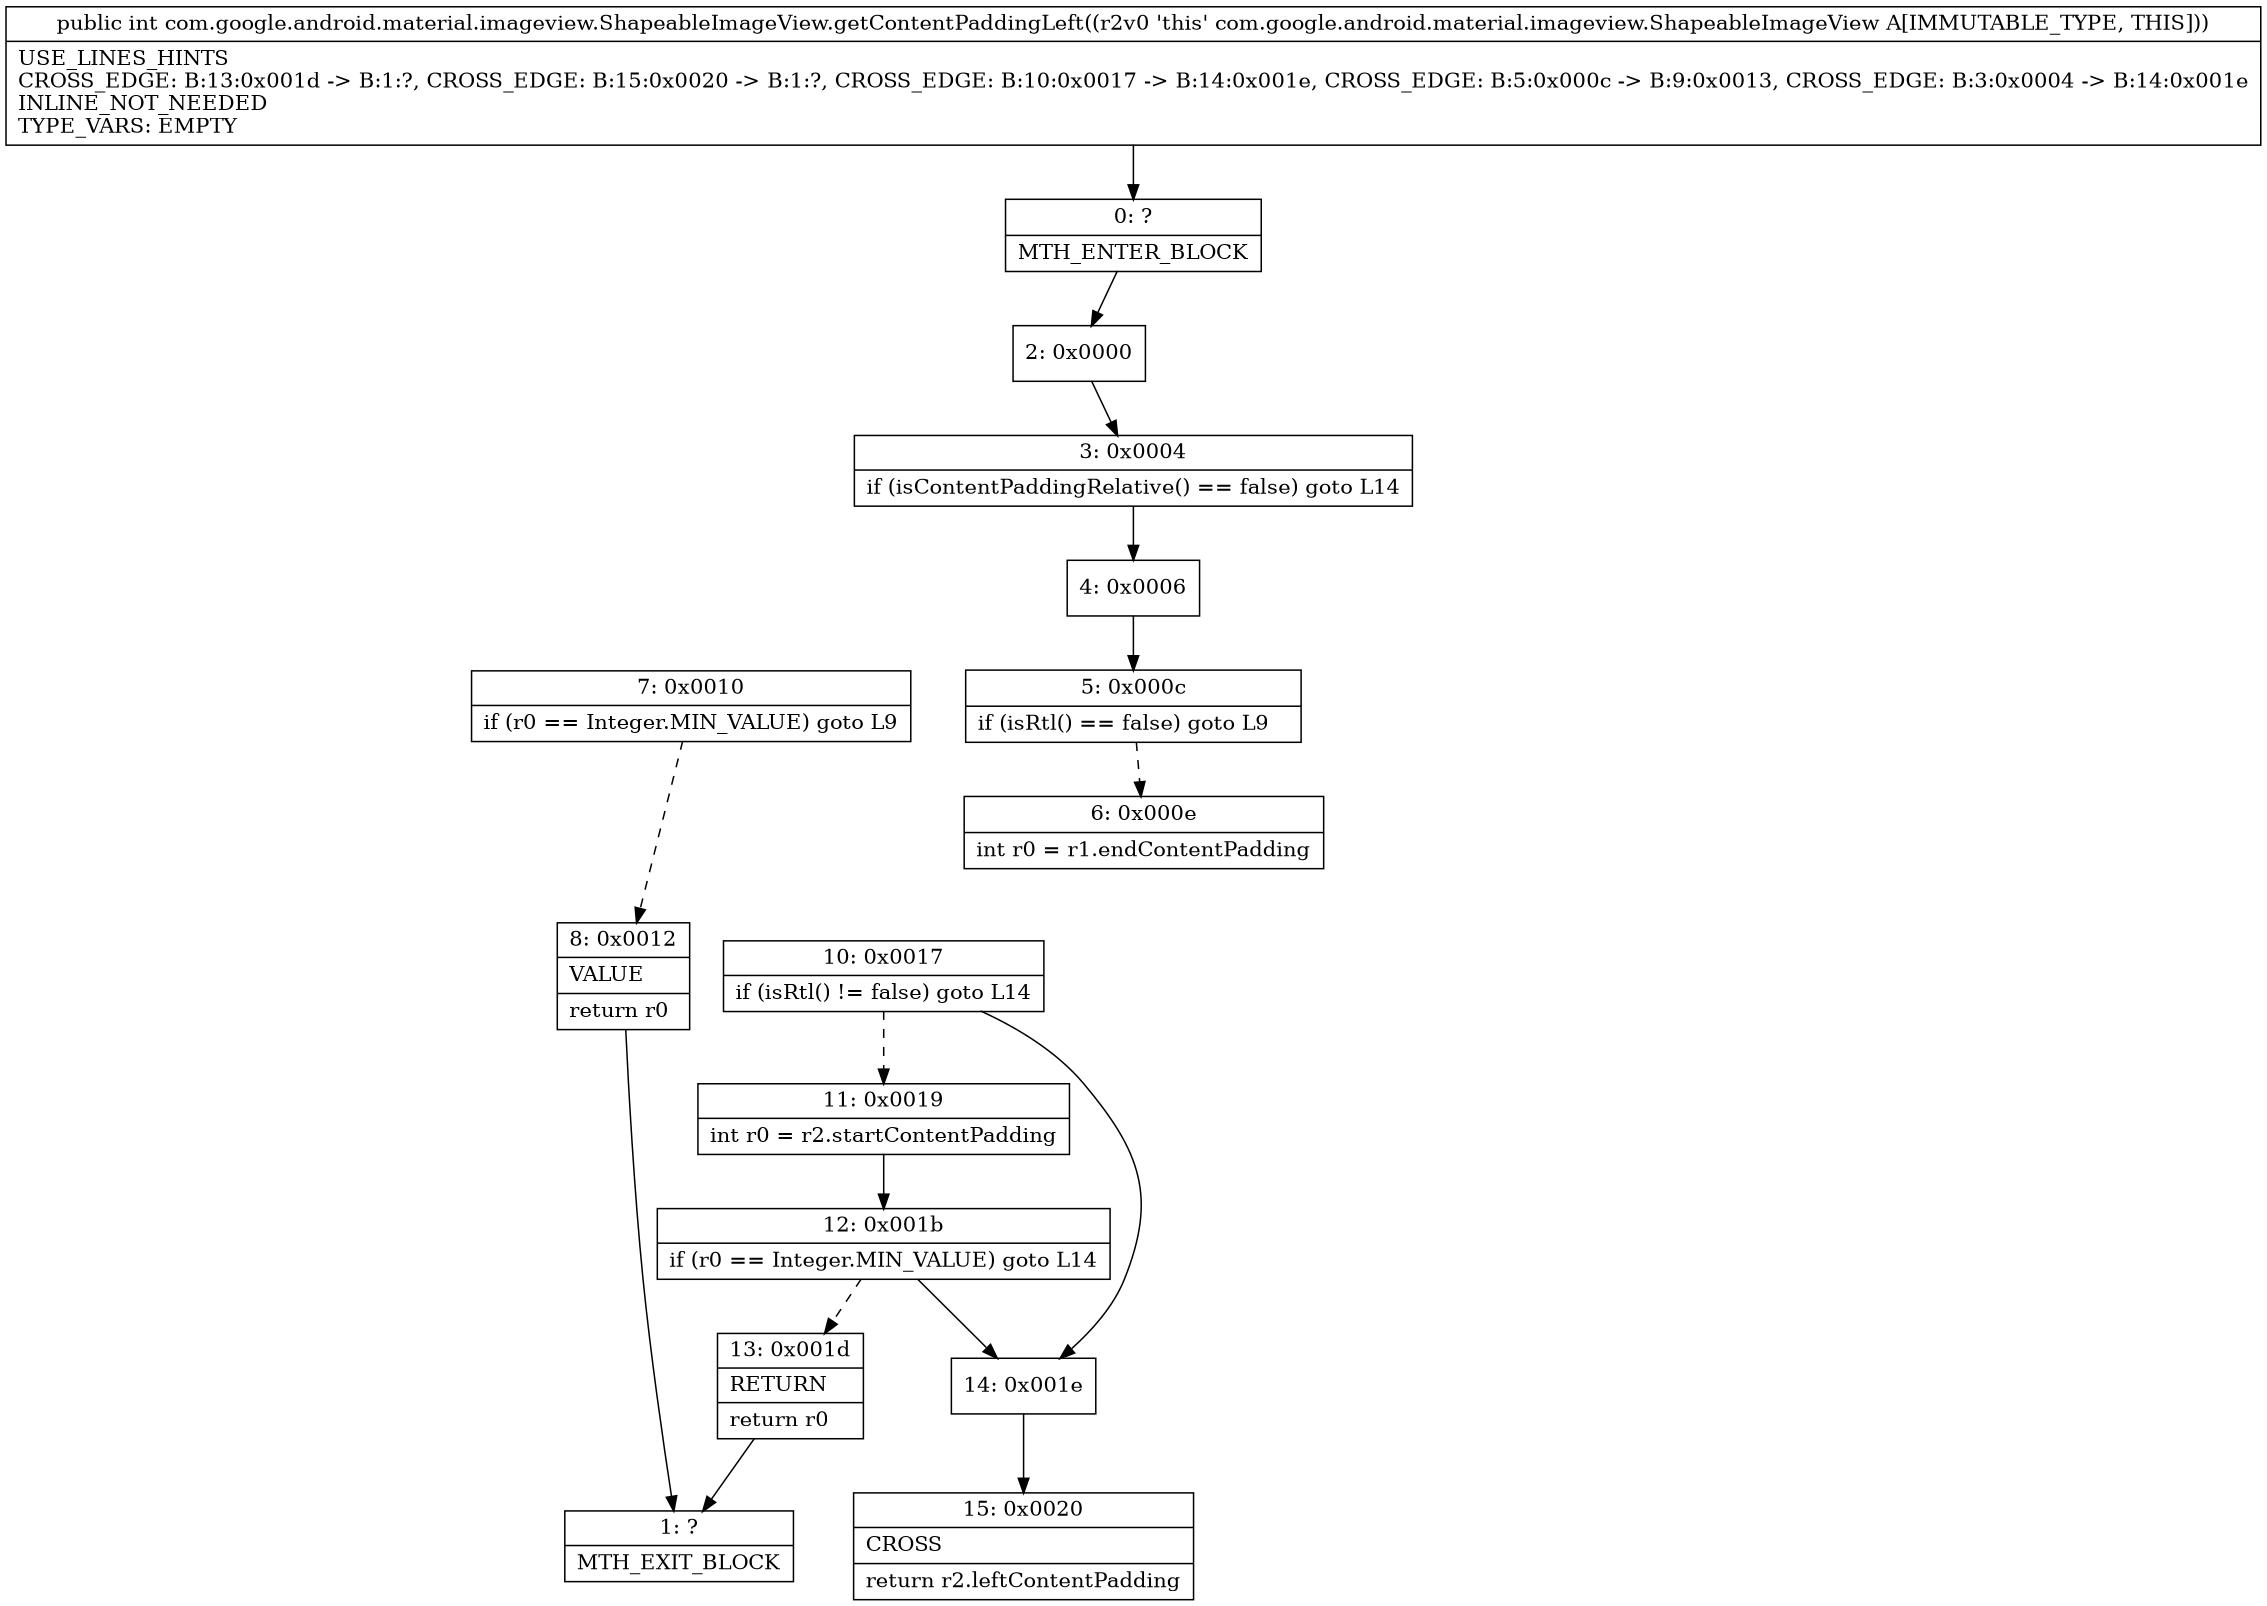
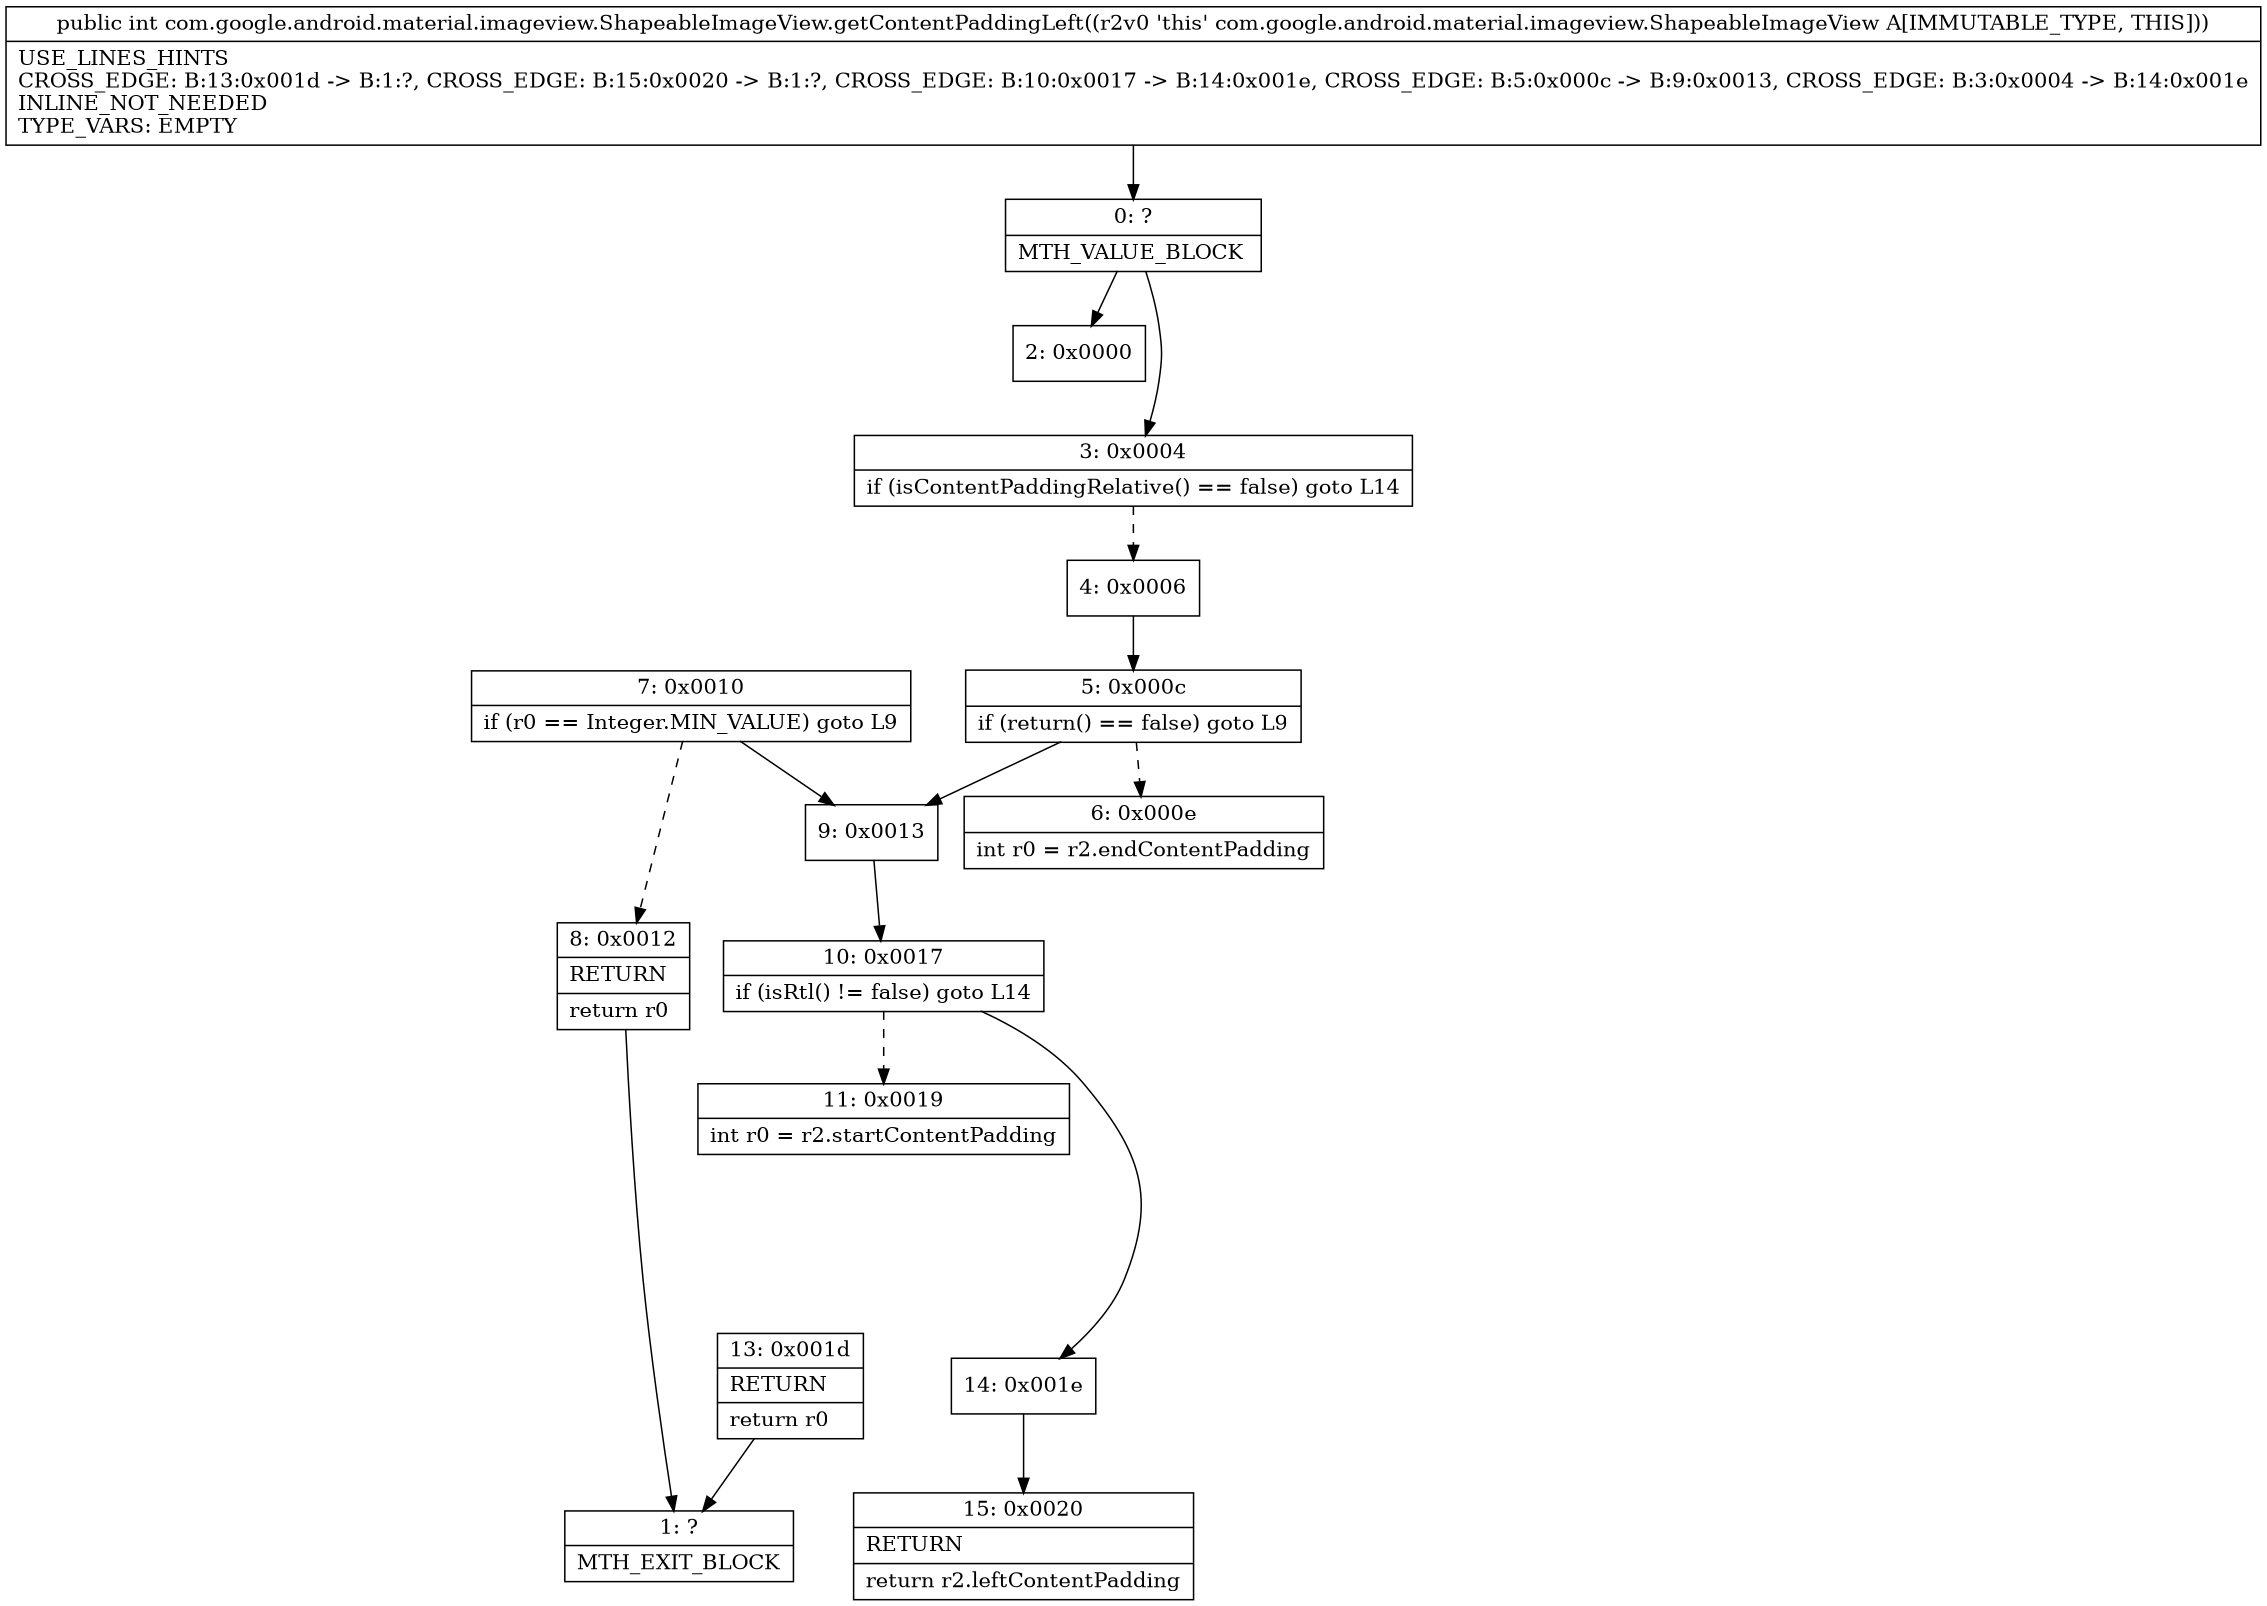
(1133, 253) -> (1131, 253)
(1101, 402) -> (1161, 346)
(1133, 525) -> (1133, 525)
(1124, 724) -> (1133, 724)
none -> (872, 833)
(1144, 850) -> (1144, 850)
(607, 975) -> (618, 975)
(884, 1244) -> none
(905, 1545) -> (915, 1545)
